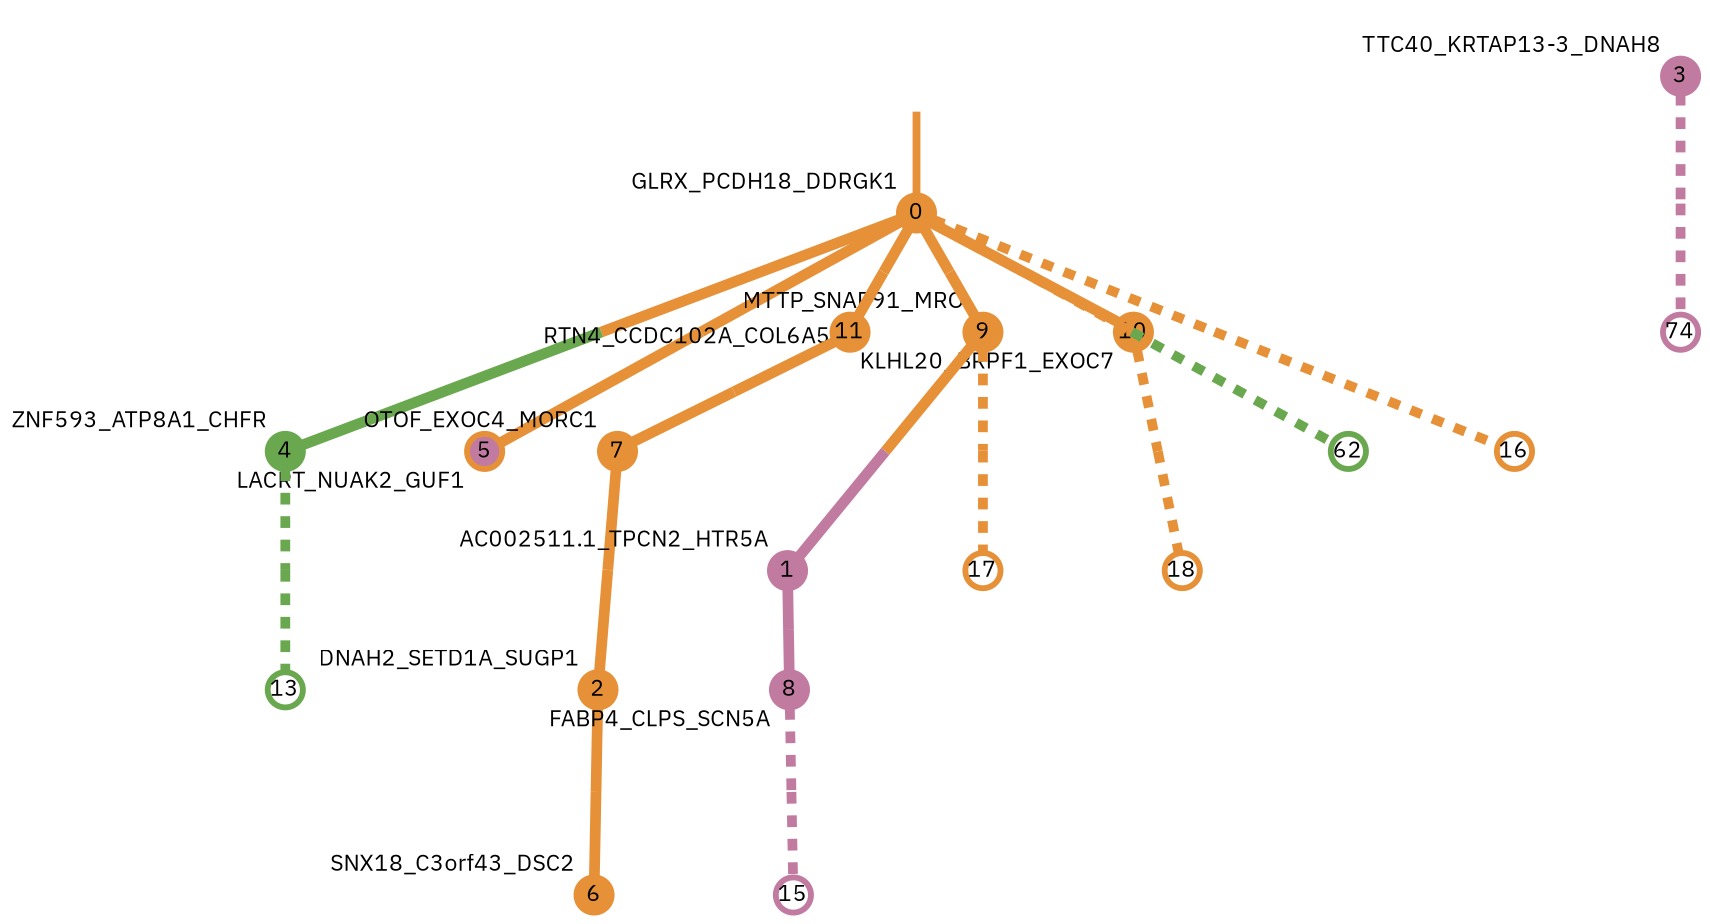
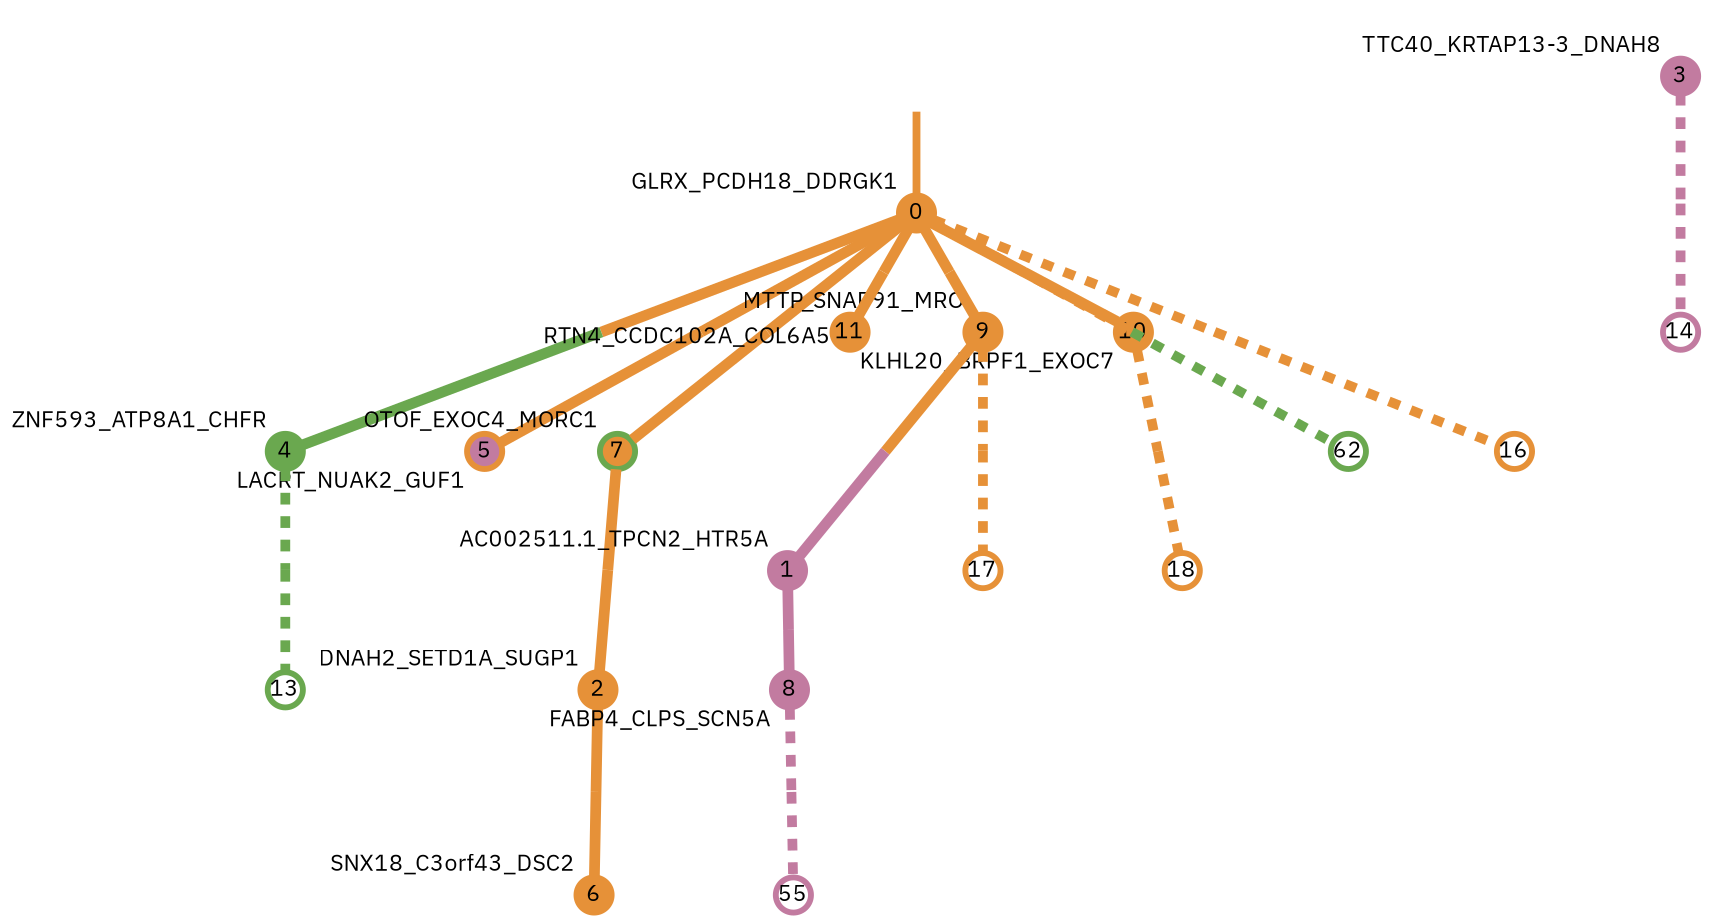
(1681, 332) -> (1681, 332)
(734, 392) -> (767, 332)
(618, 451) -> (618, 451)
(793, 895) -> (793, 895)
